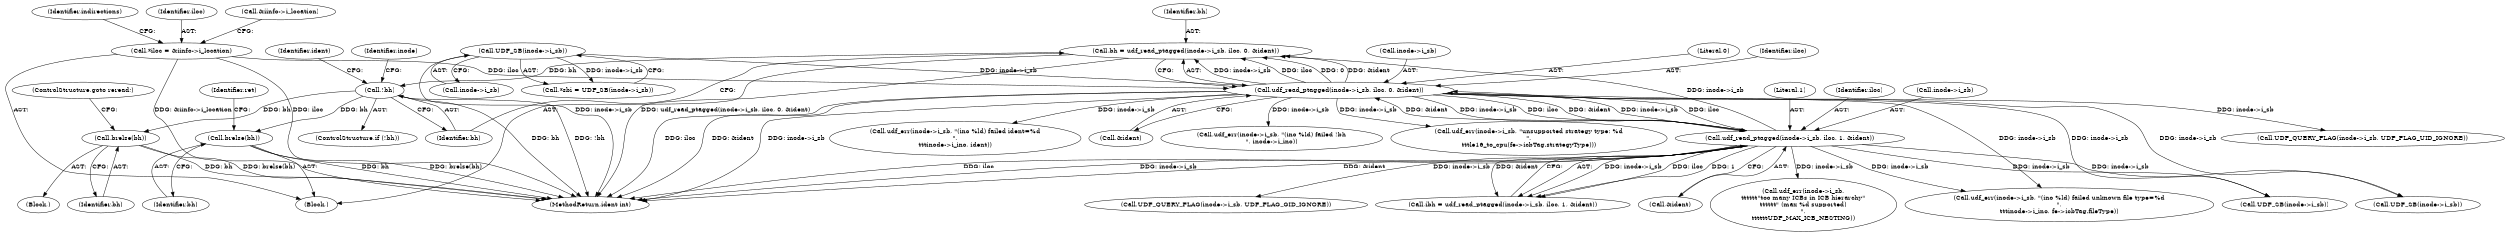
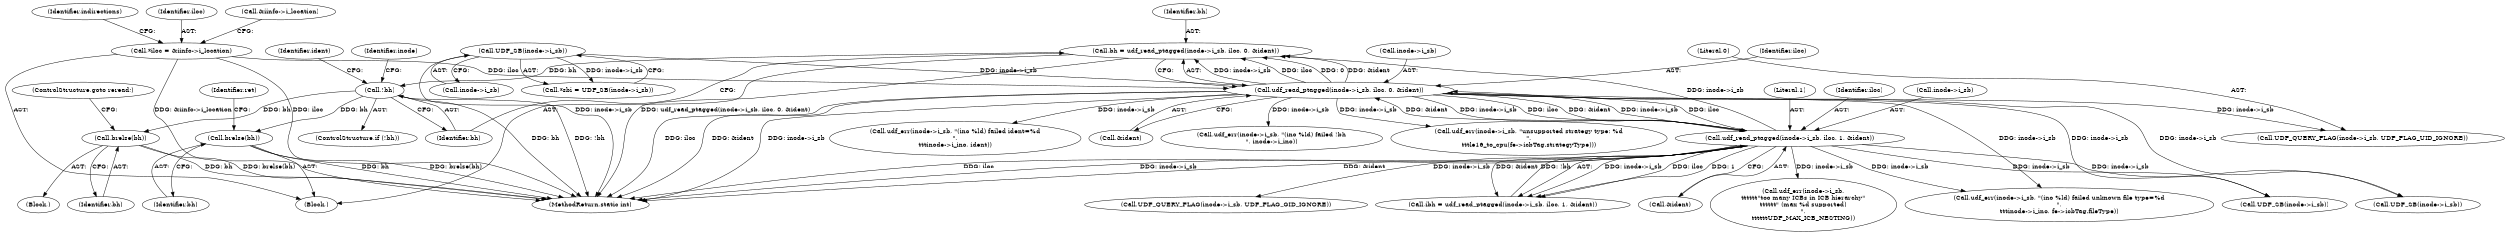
(1548, 68) -> (2039, 79)
(1556, 167) -> (1556, 167)
(591, 205) -> (591, 205)
